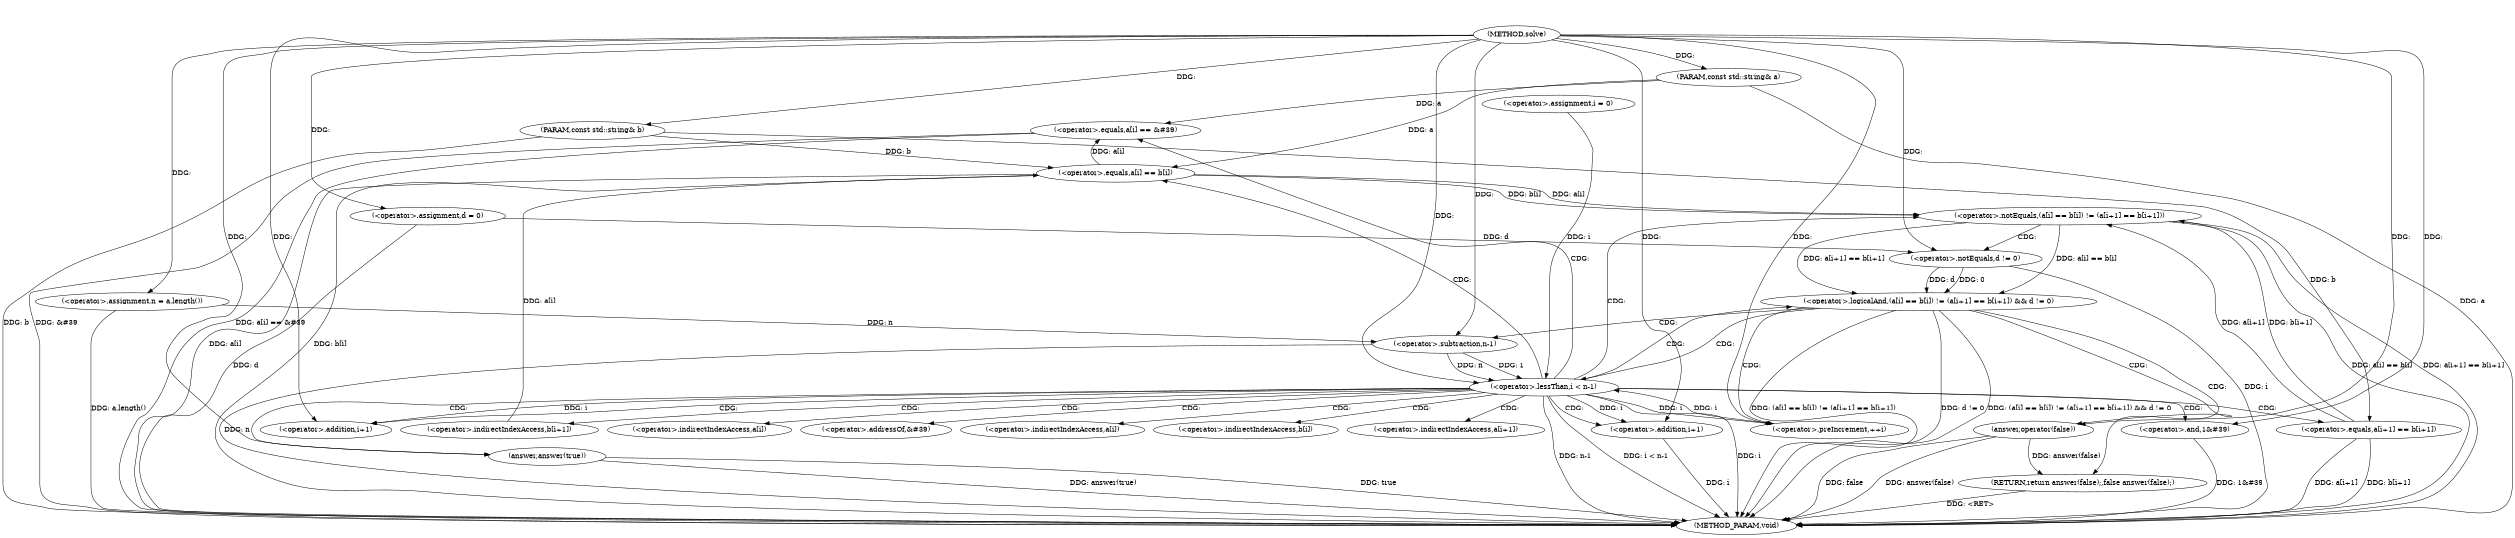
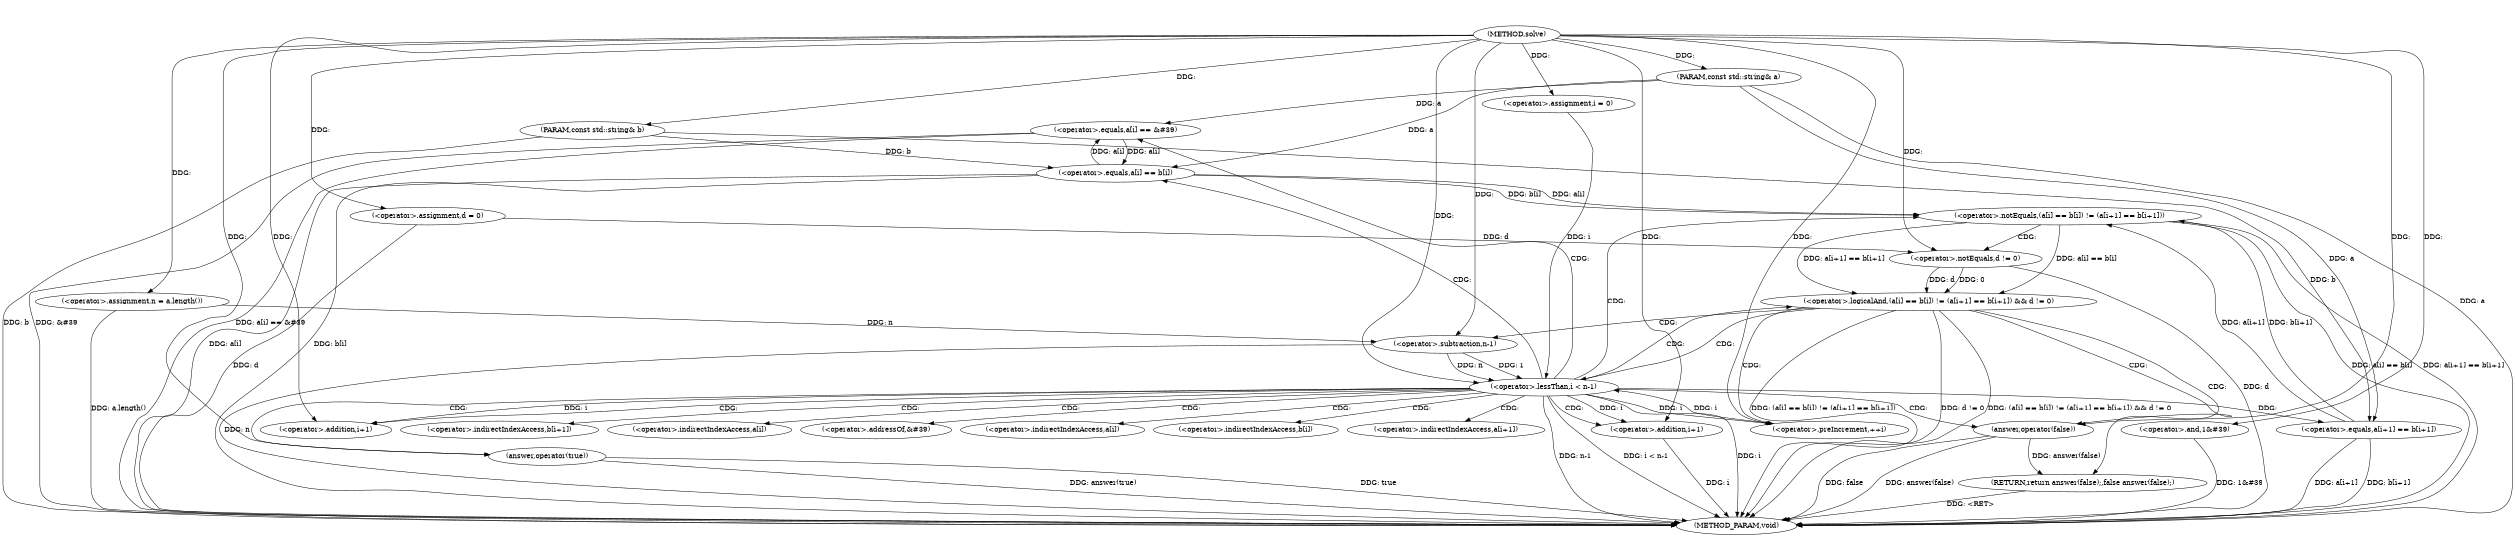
none -> (1536, 67)
none -> (2114, 187)
(672, 191) -> (1127, 150)
(2256, 387) -> (2256, 387)
(1905, 393) -> (1797, 395)
(2269, 409) -> (2269, 409)
(547, 457) -> (547, 457)
